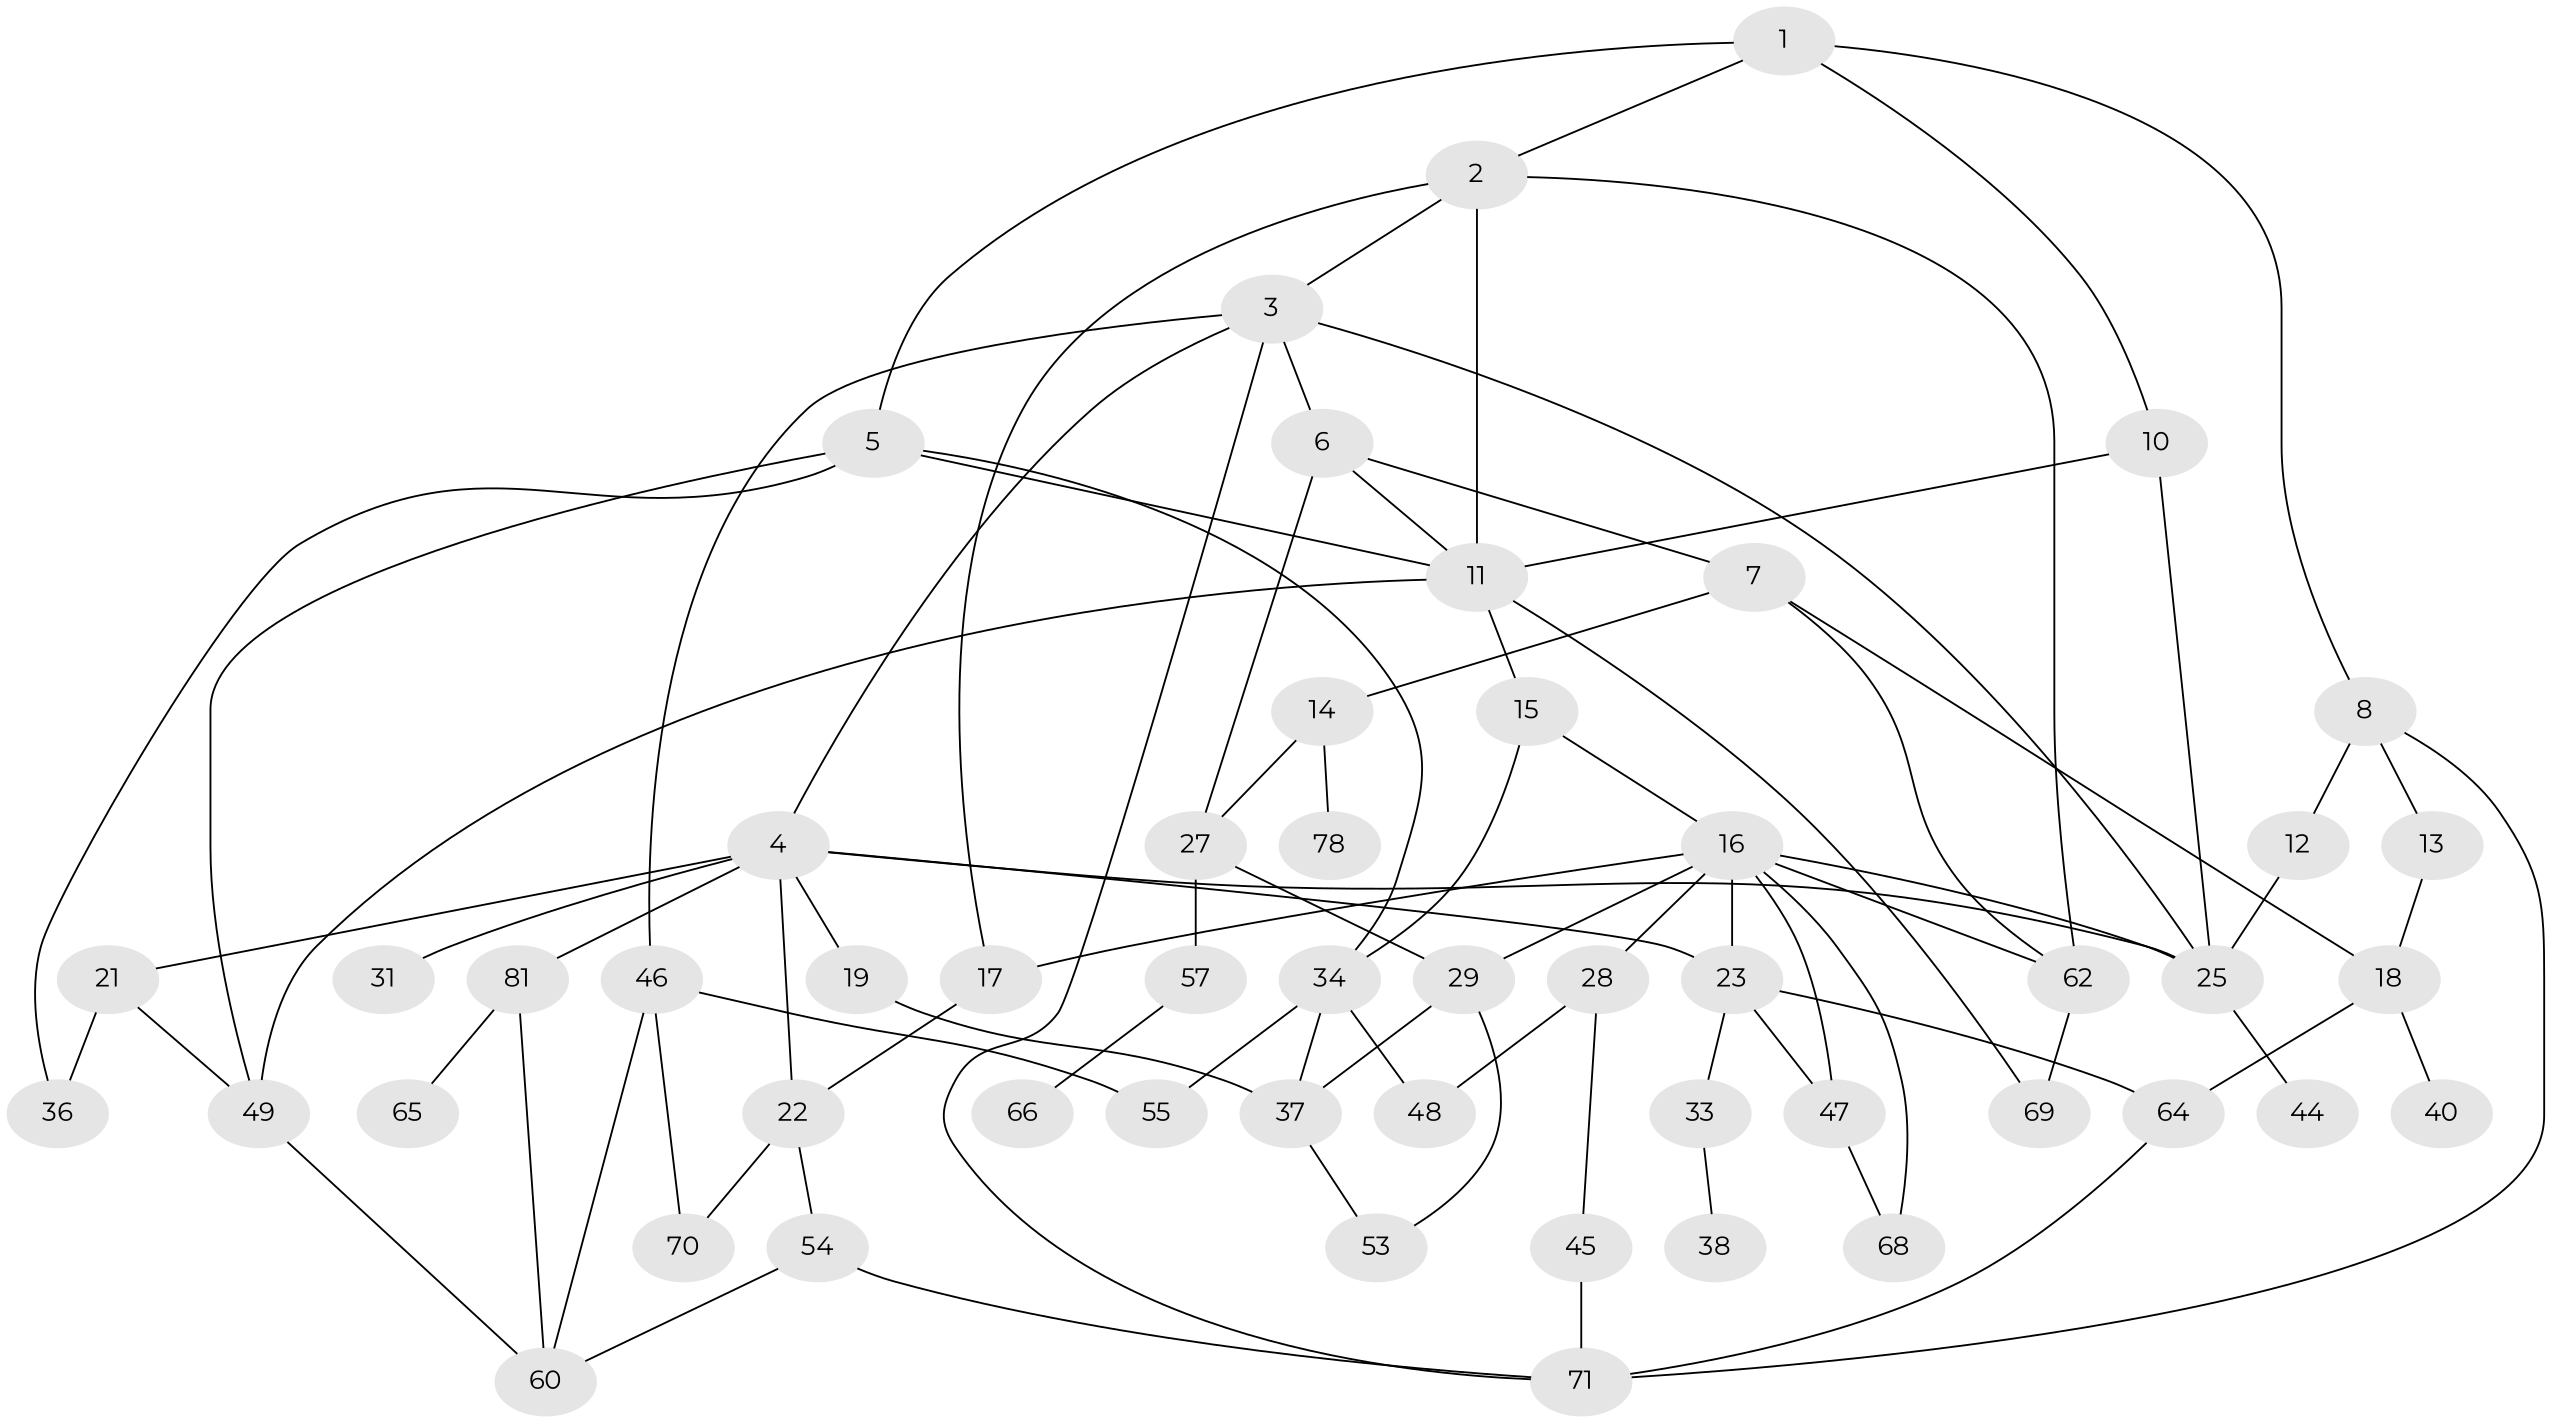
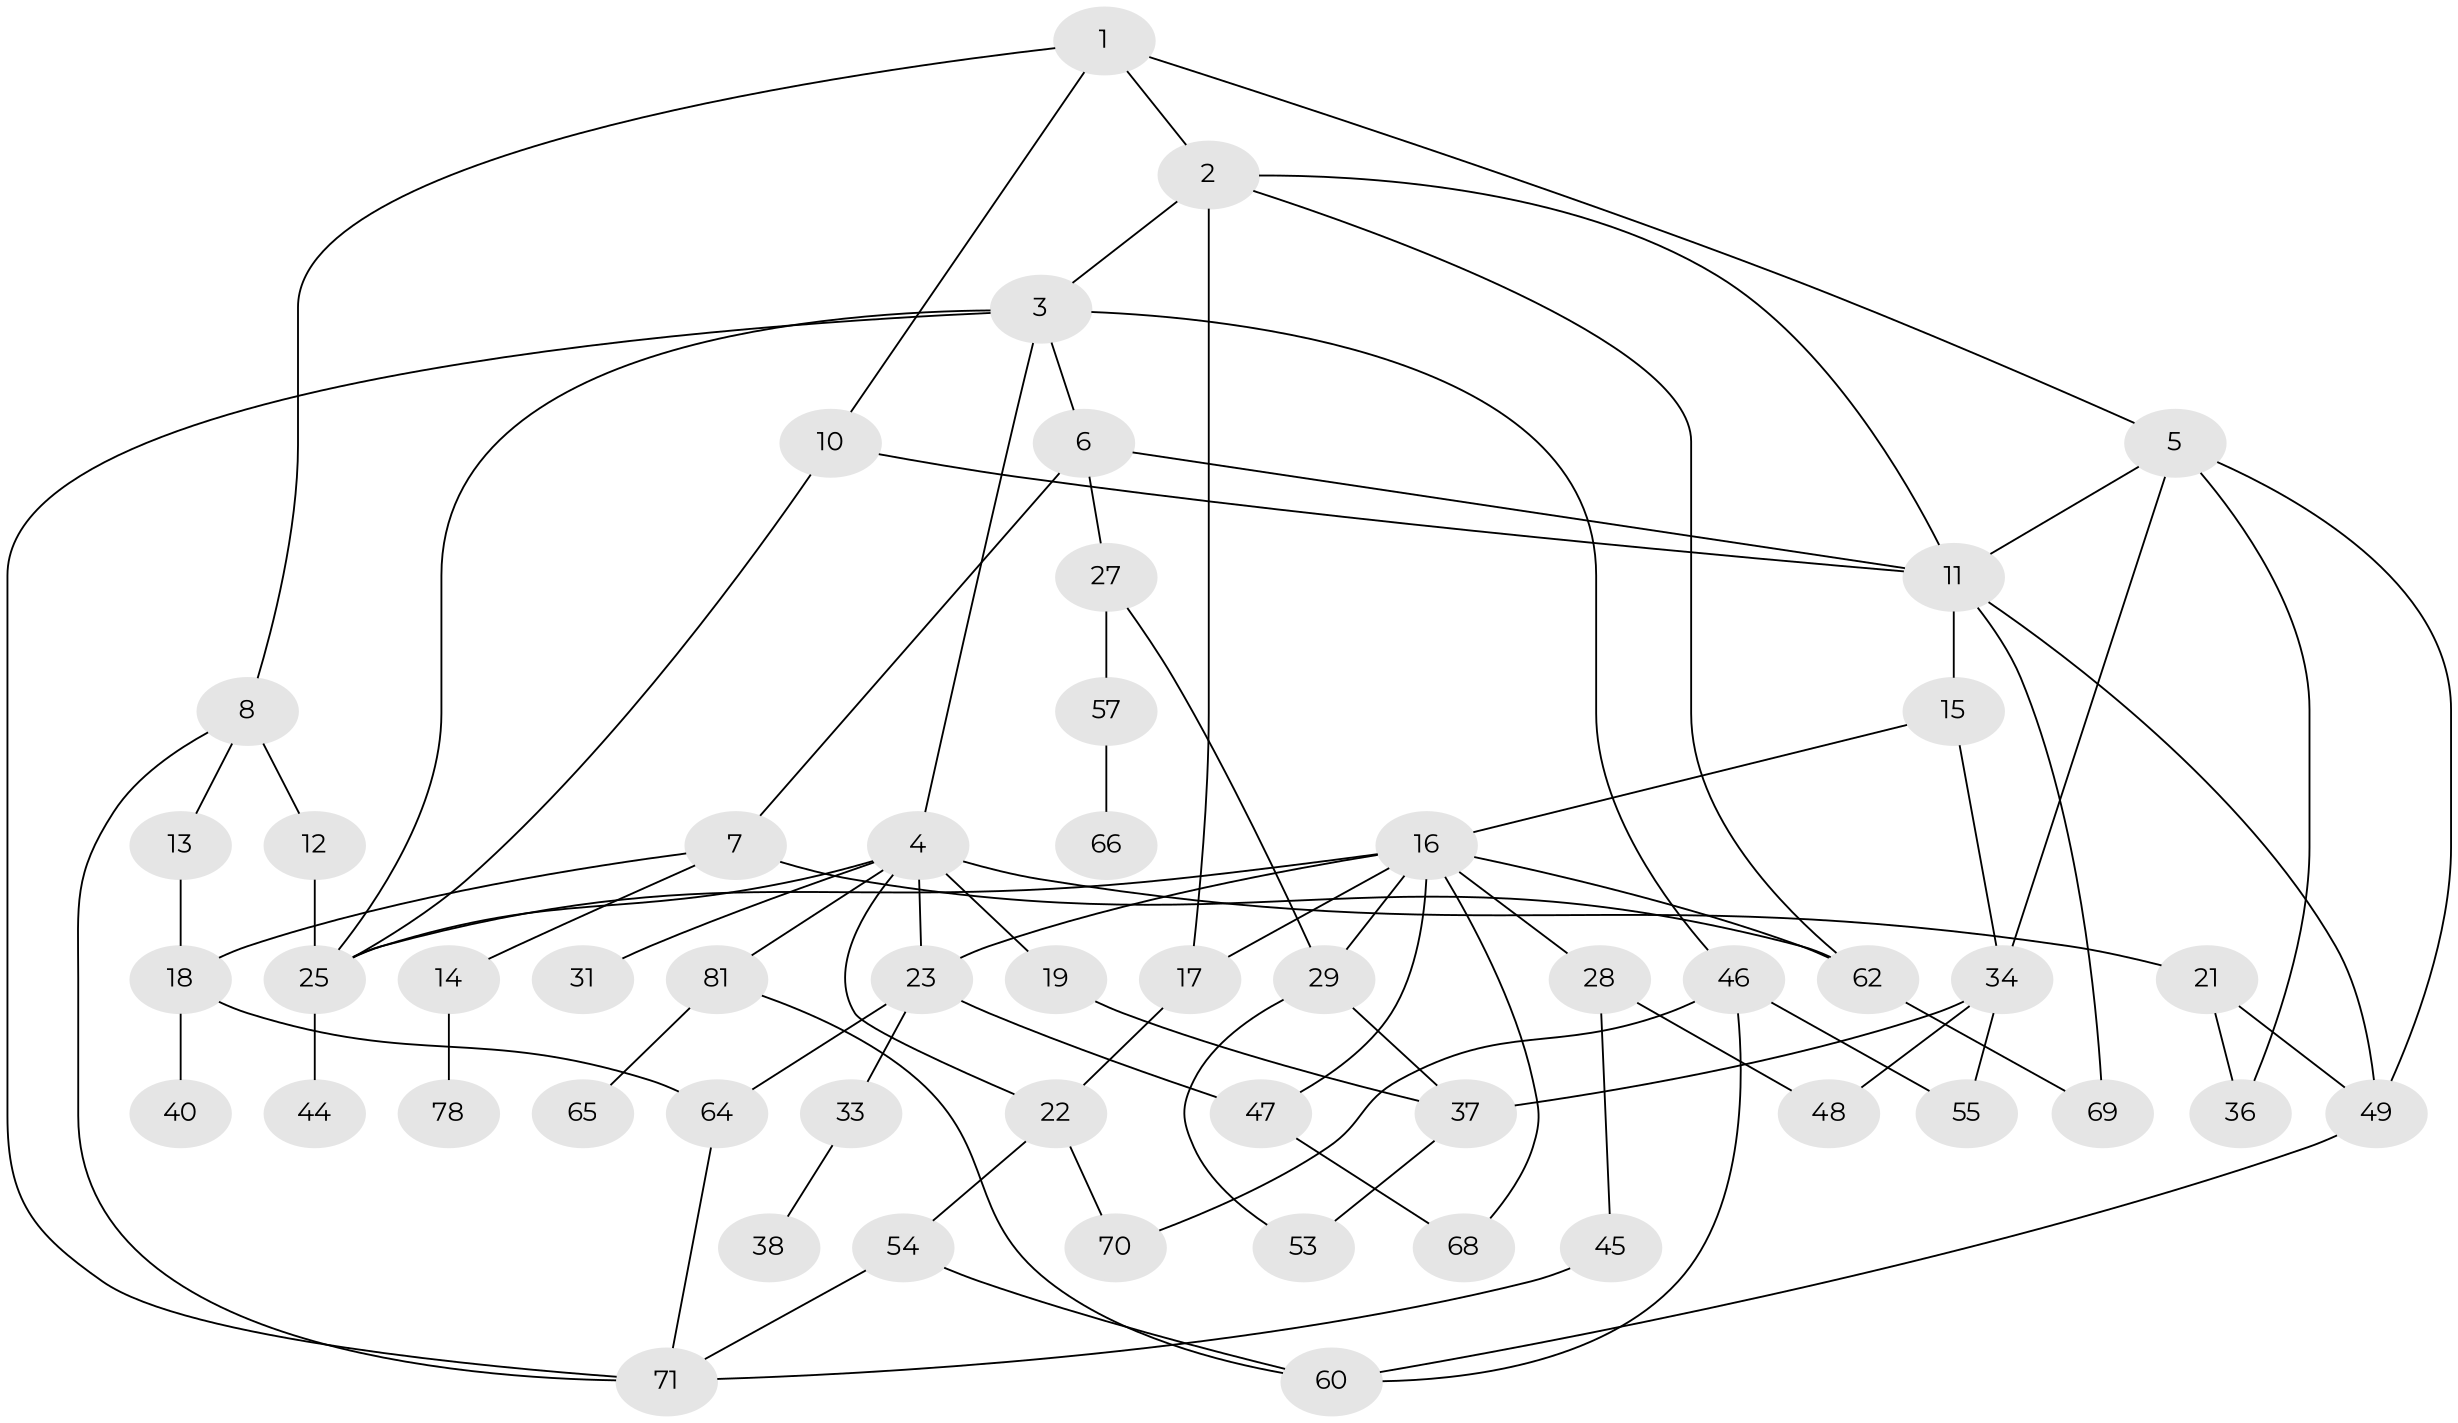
(1259, 779) -> none
